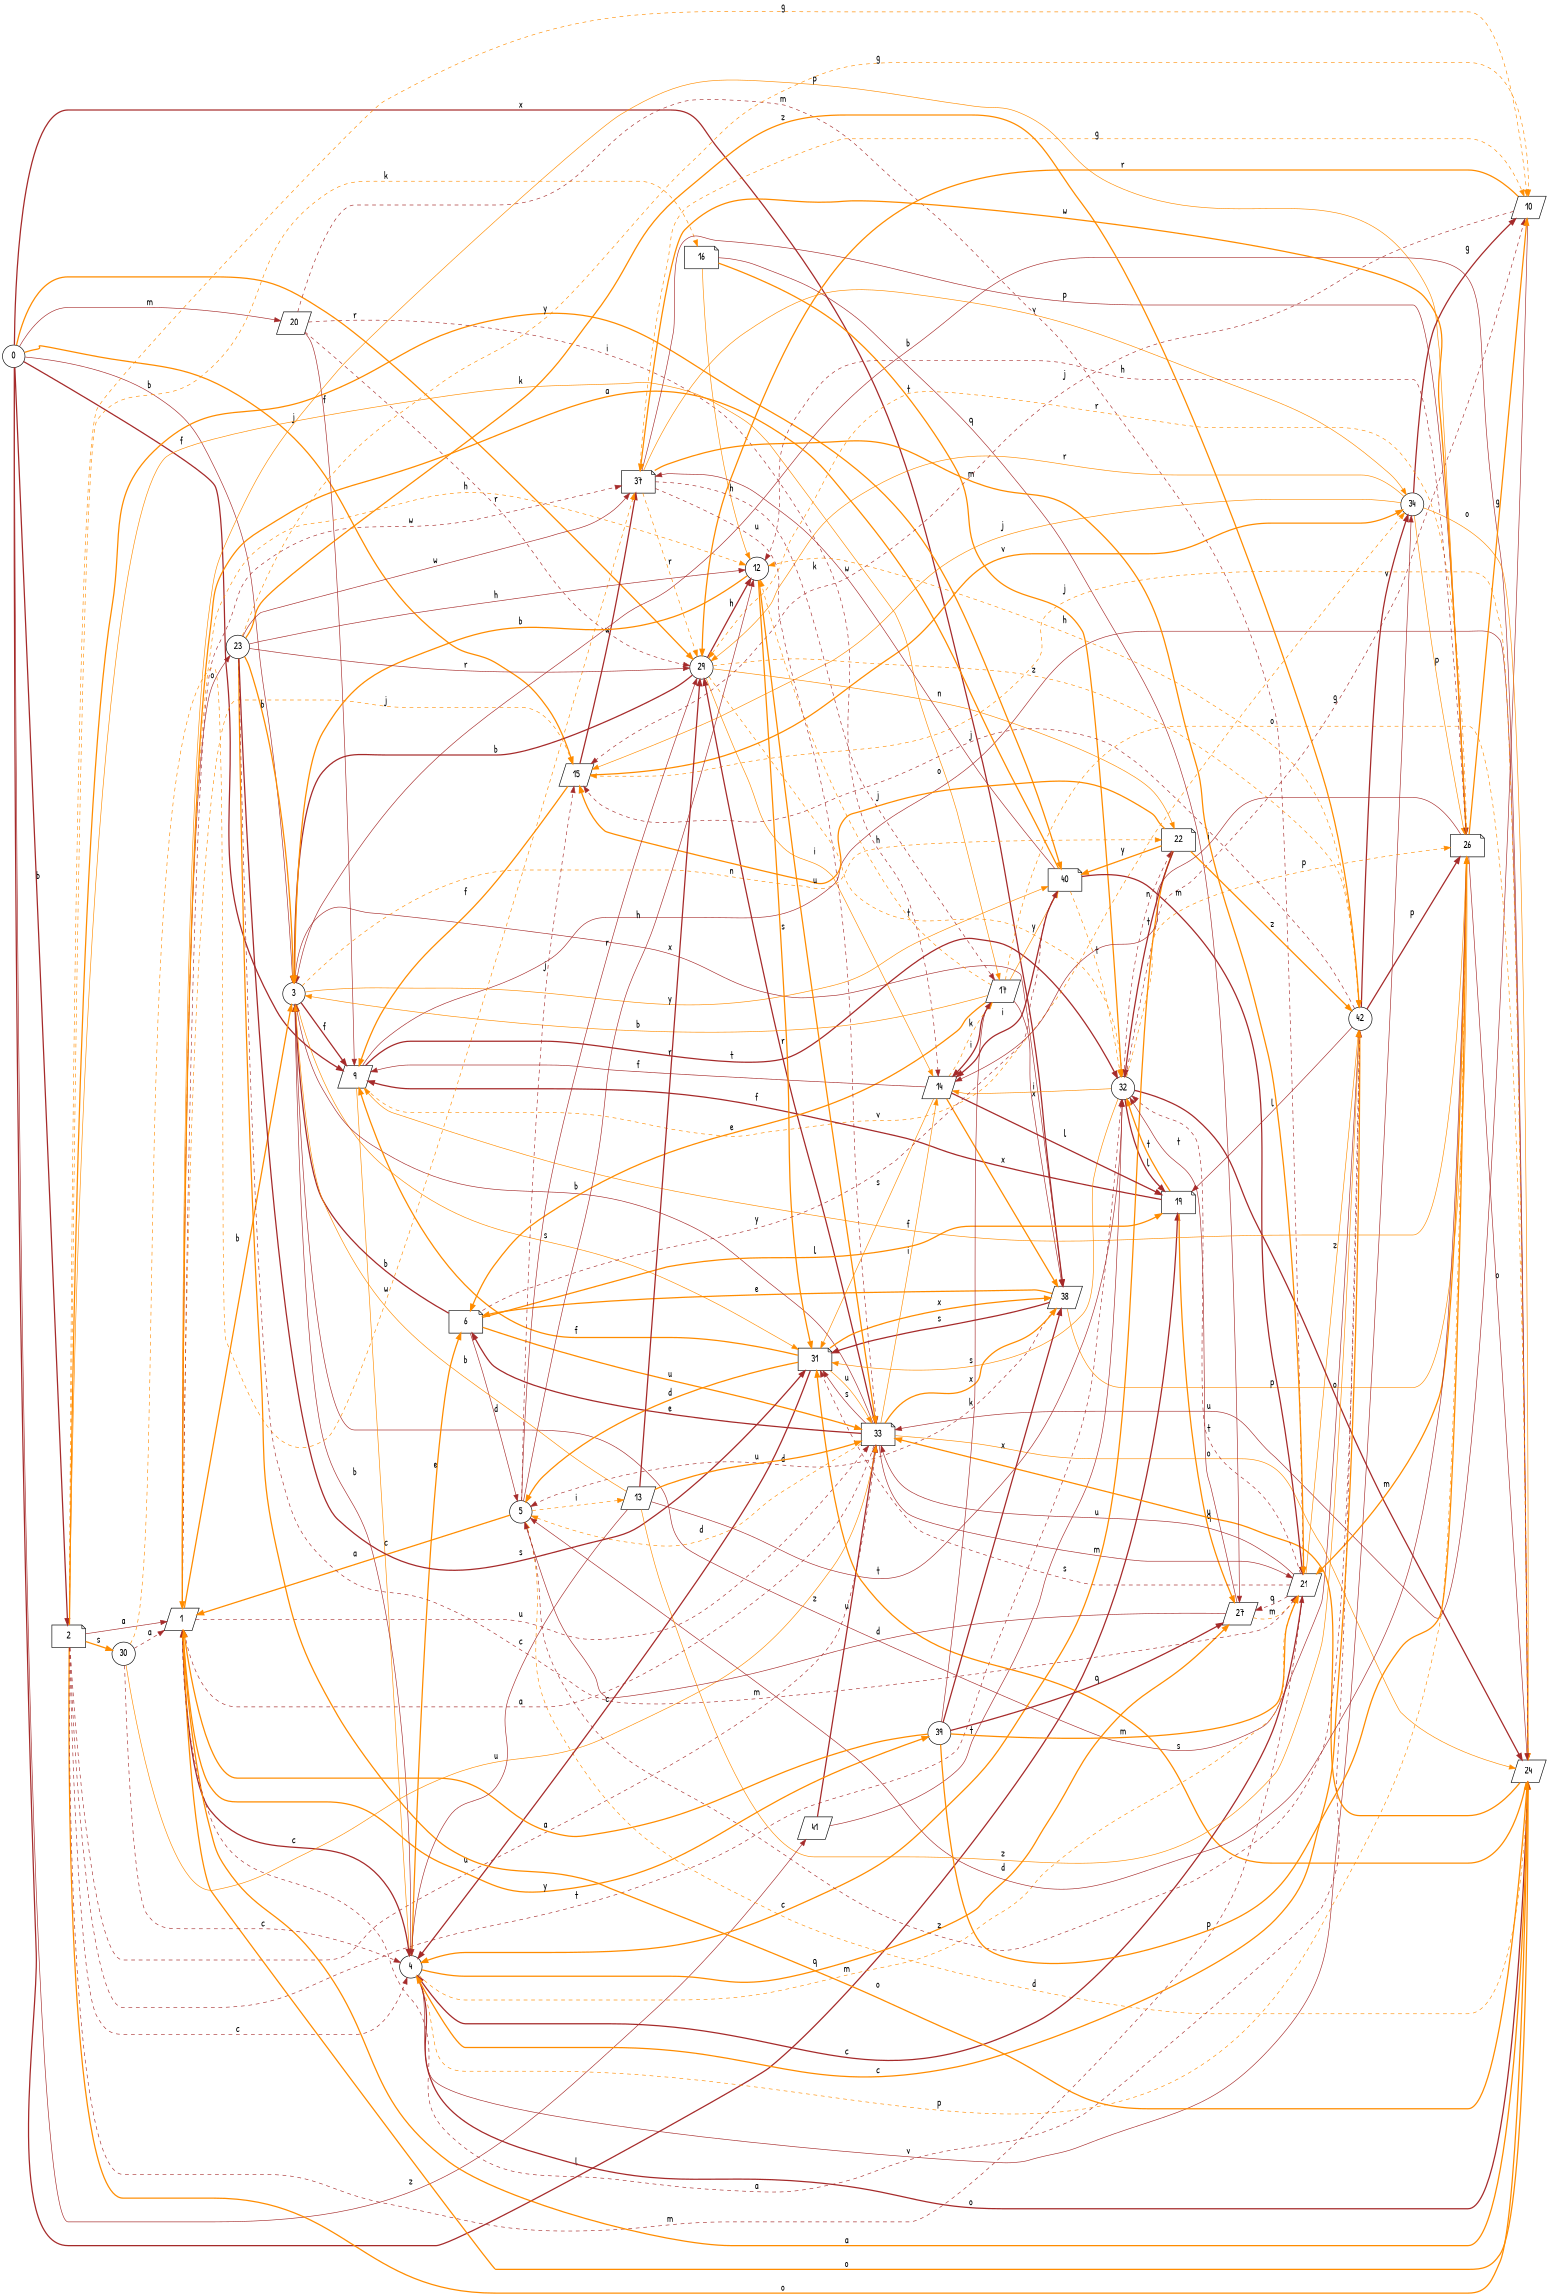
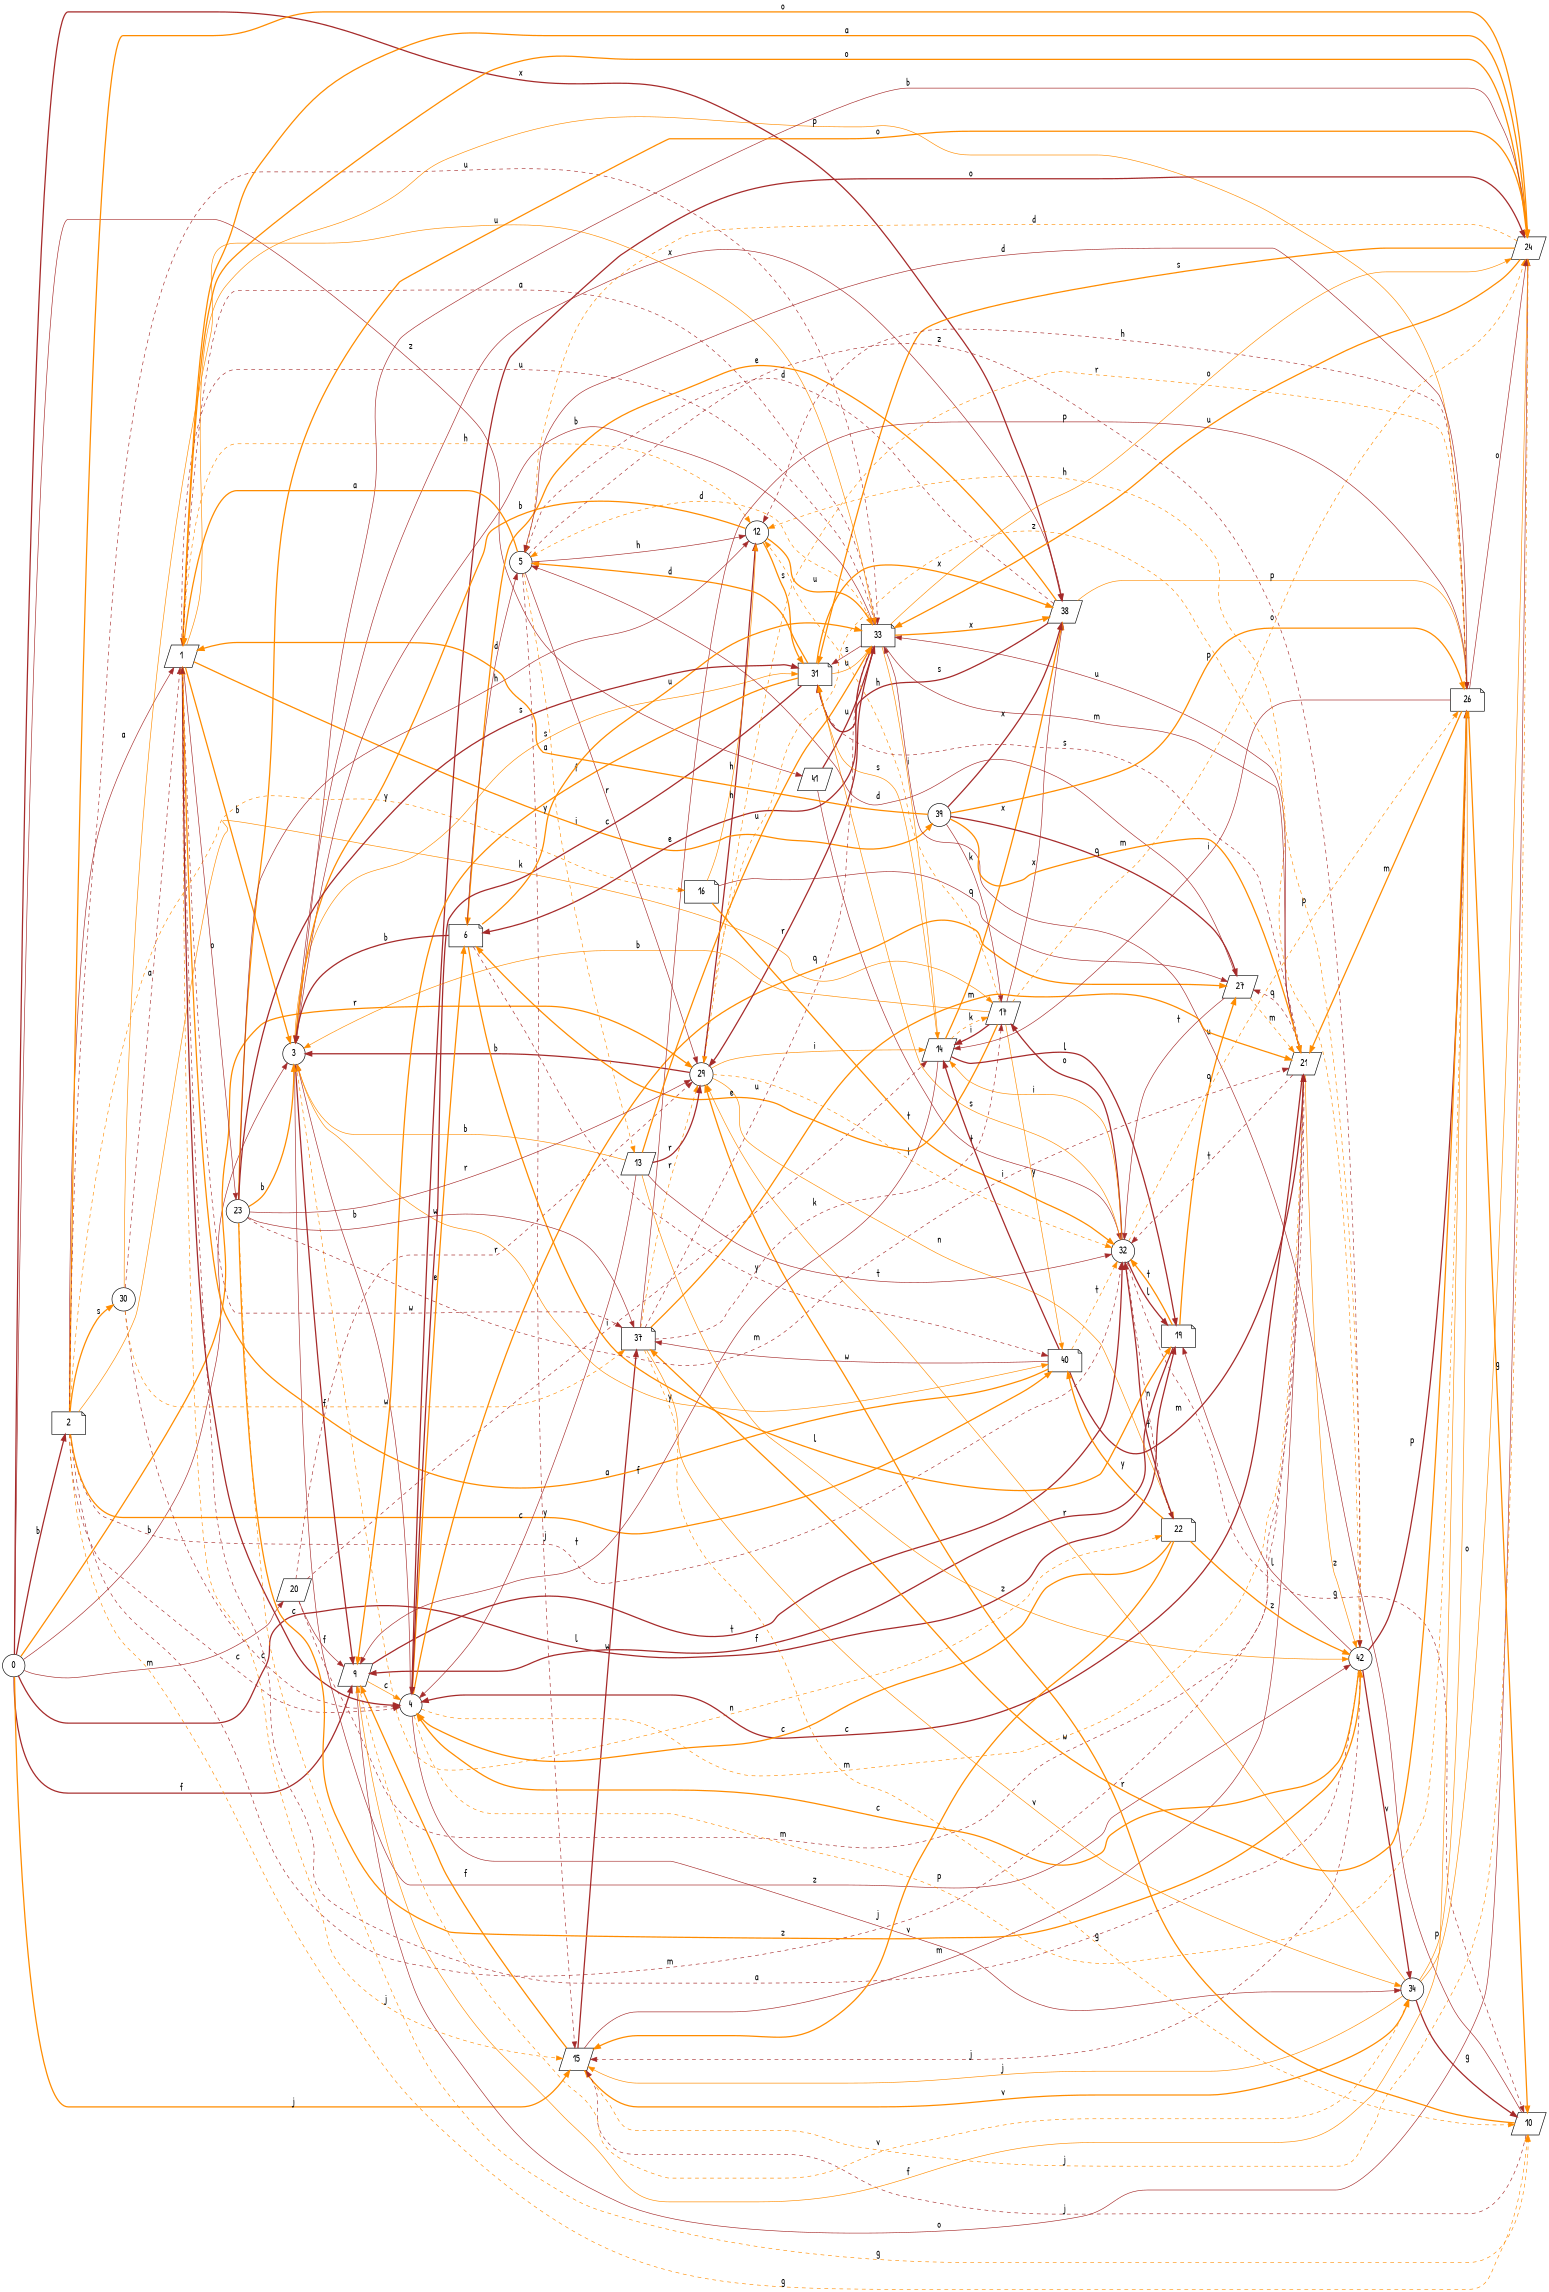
(386, 177) -> (386, 797)
(1356, 1442) -> (1107, 1113)
none -> (1229, 1787)
